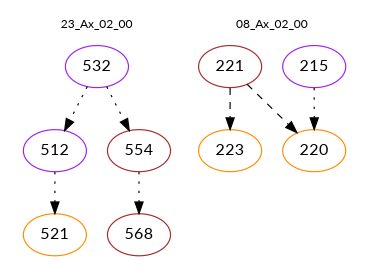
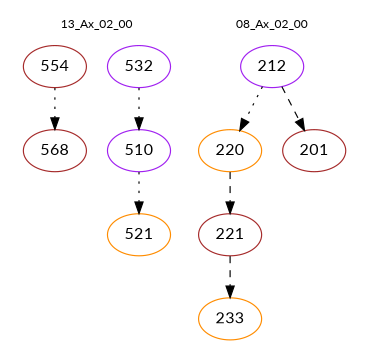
(97, 25) -> (97, 25)
(314, 67) -> (272, 67)
(115, 103) -> none
(268, 104) -> (230, 187)
(55, 151) -> (139, 151)
(230, 151) -> (230, 319)
none -> (314, 151)
